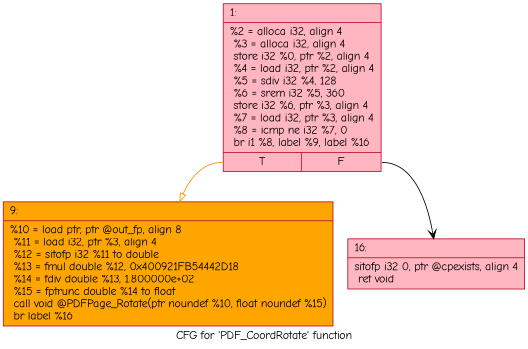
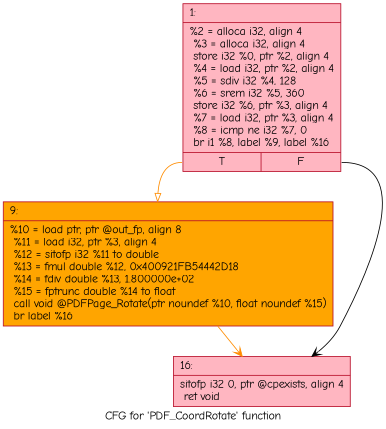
none -> (227, 338)
